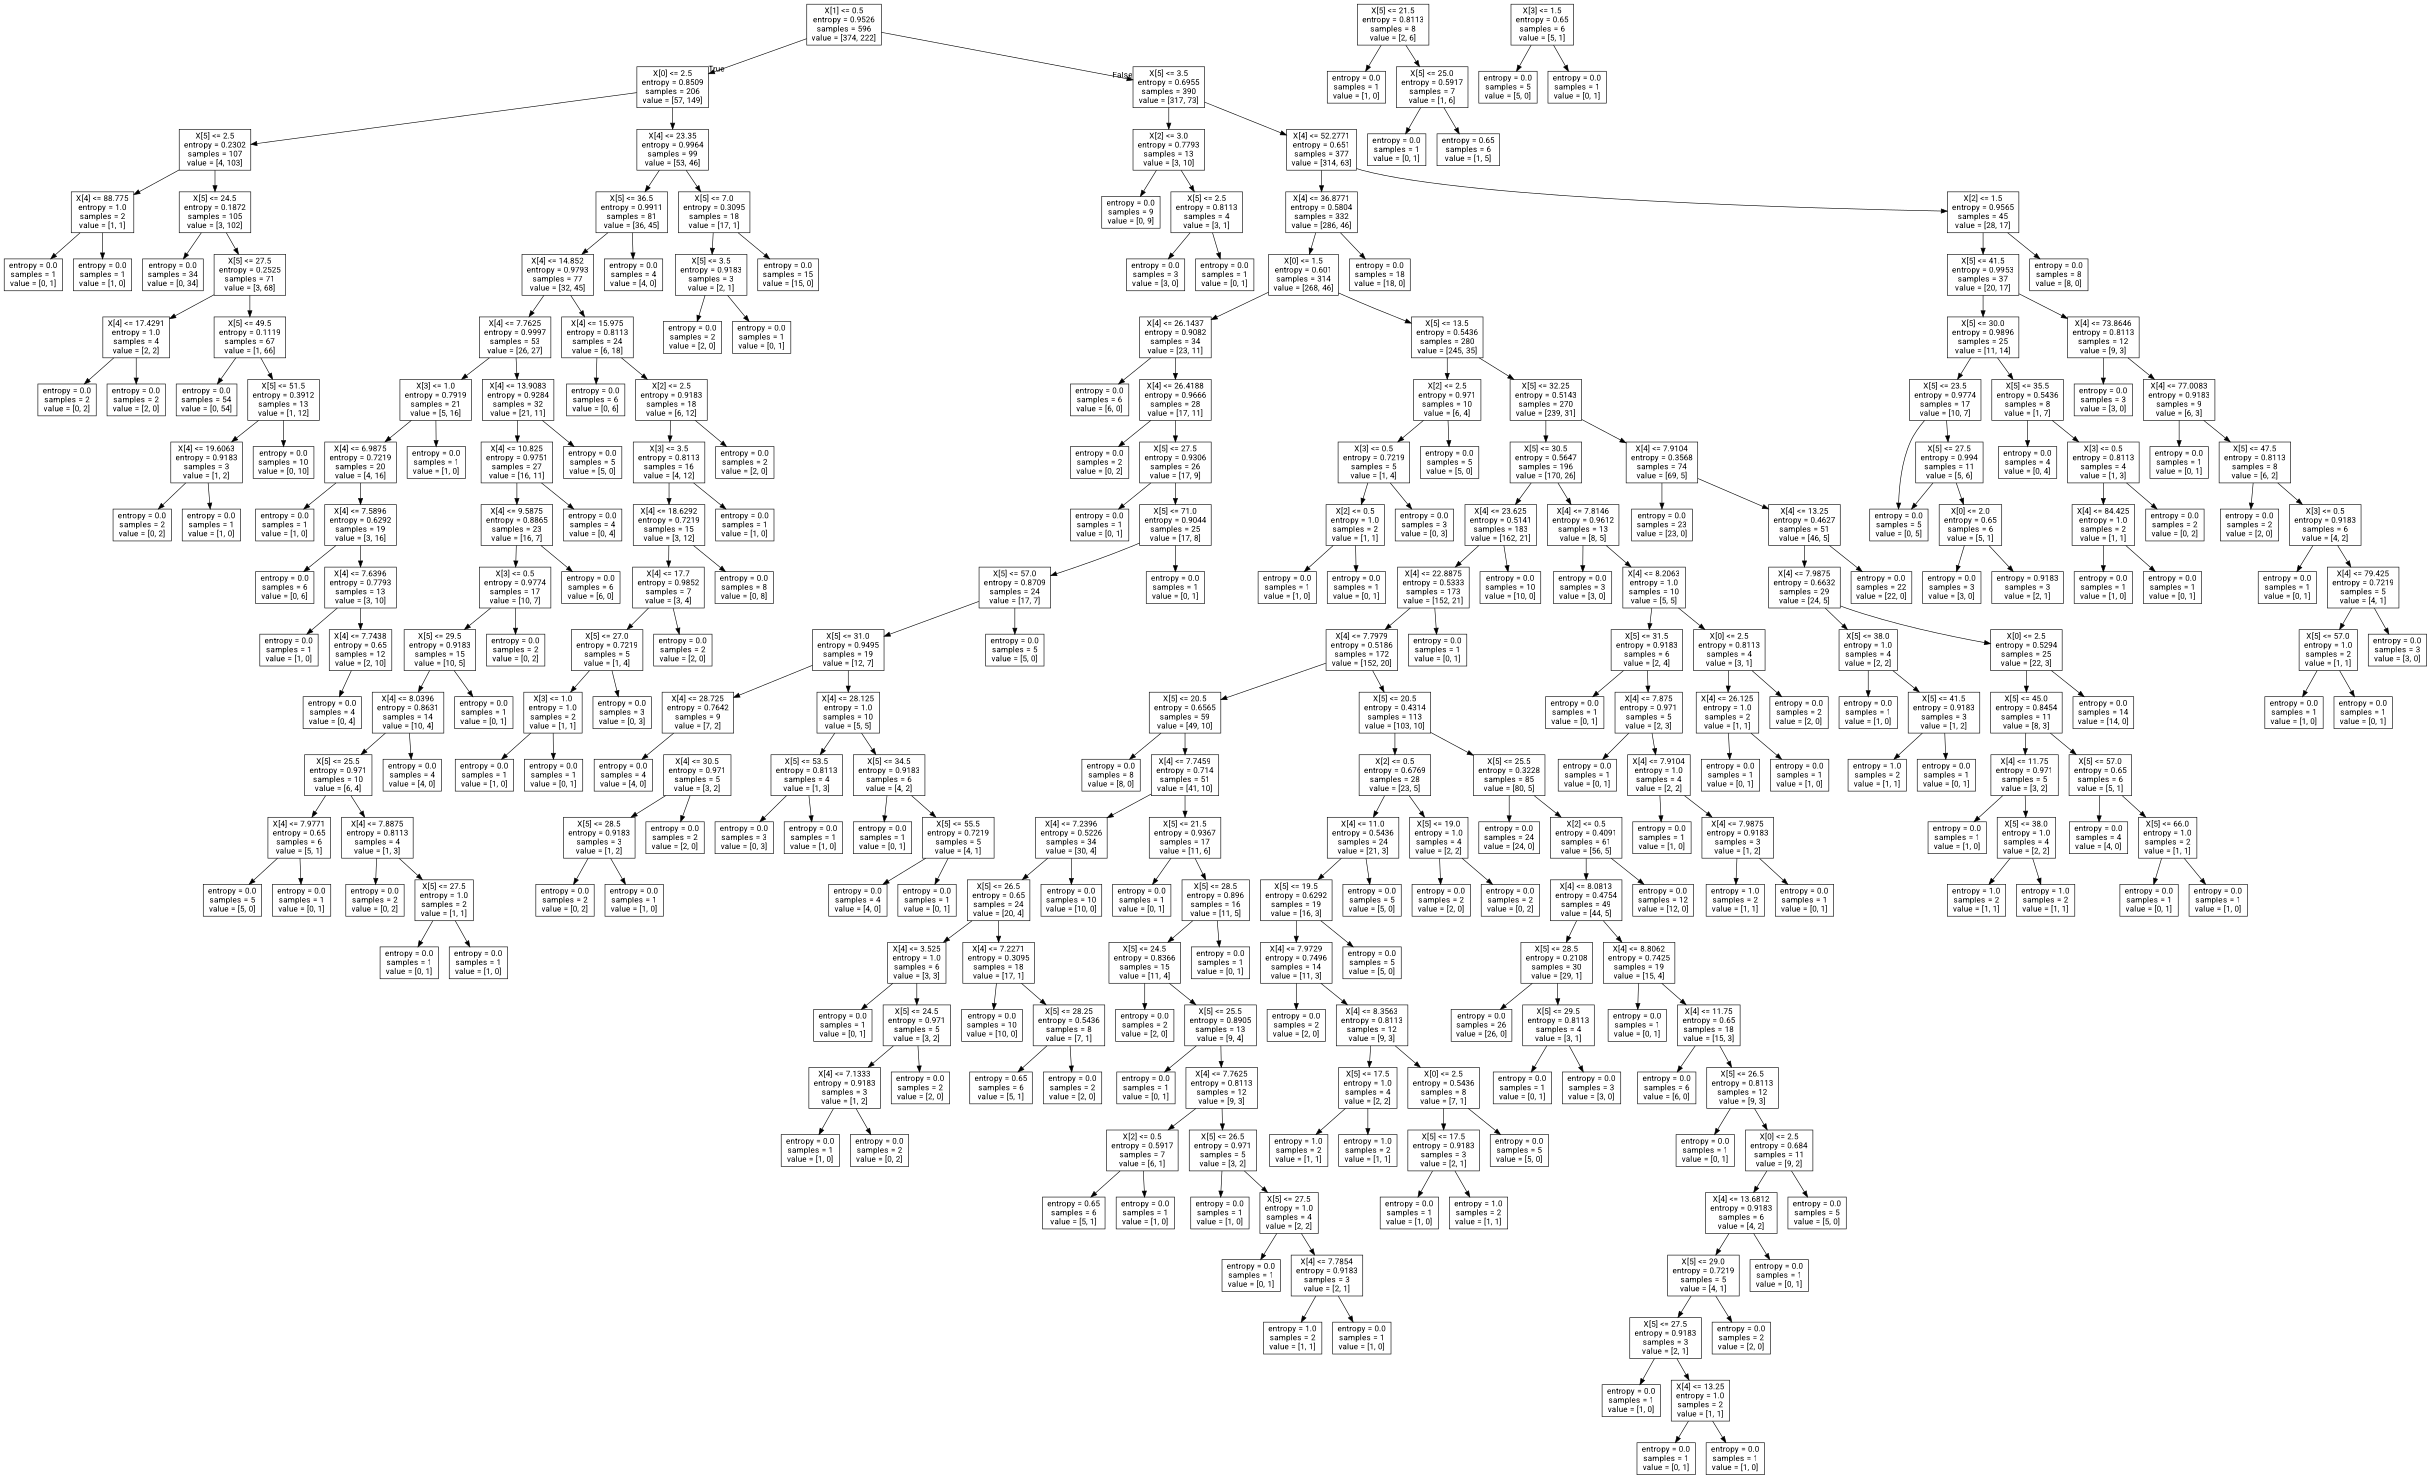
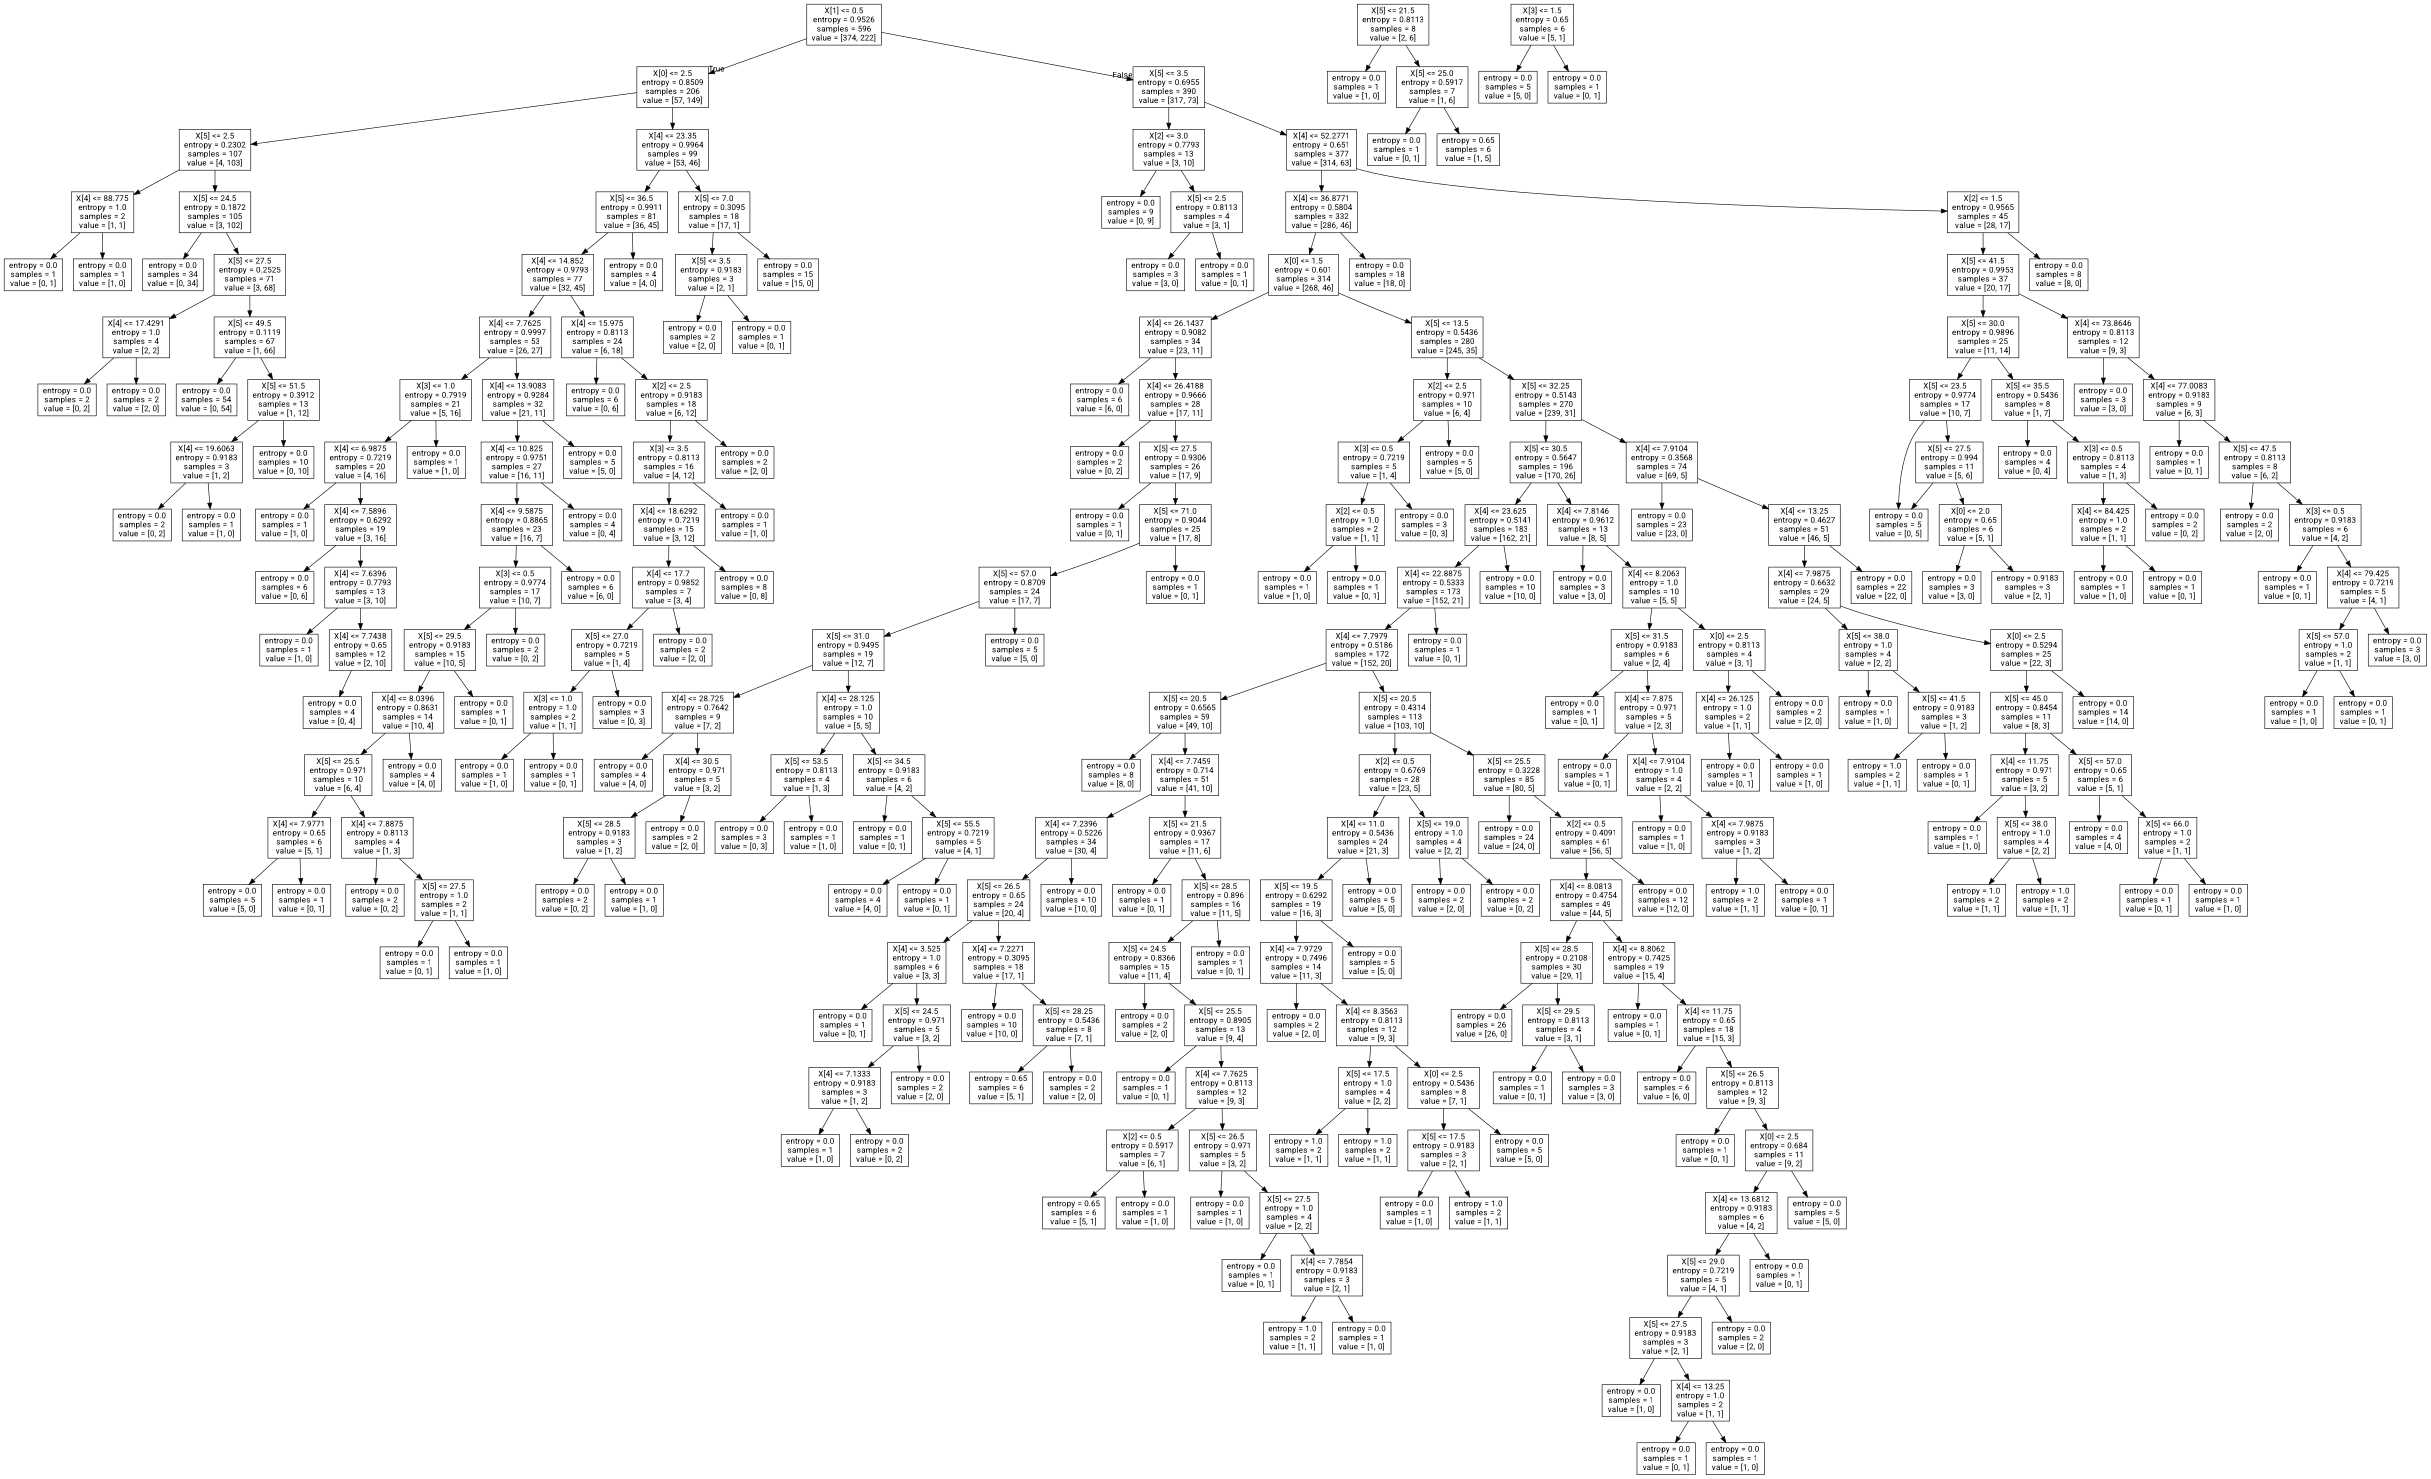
none -> (698, 741)
